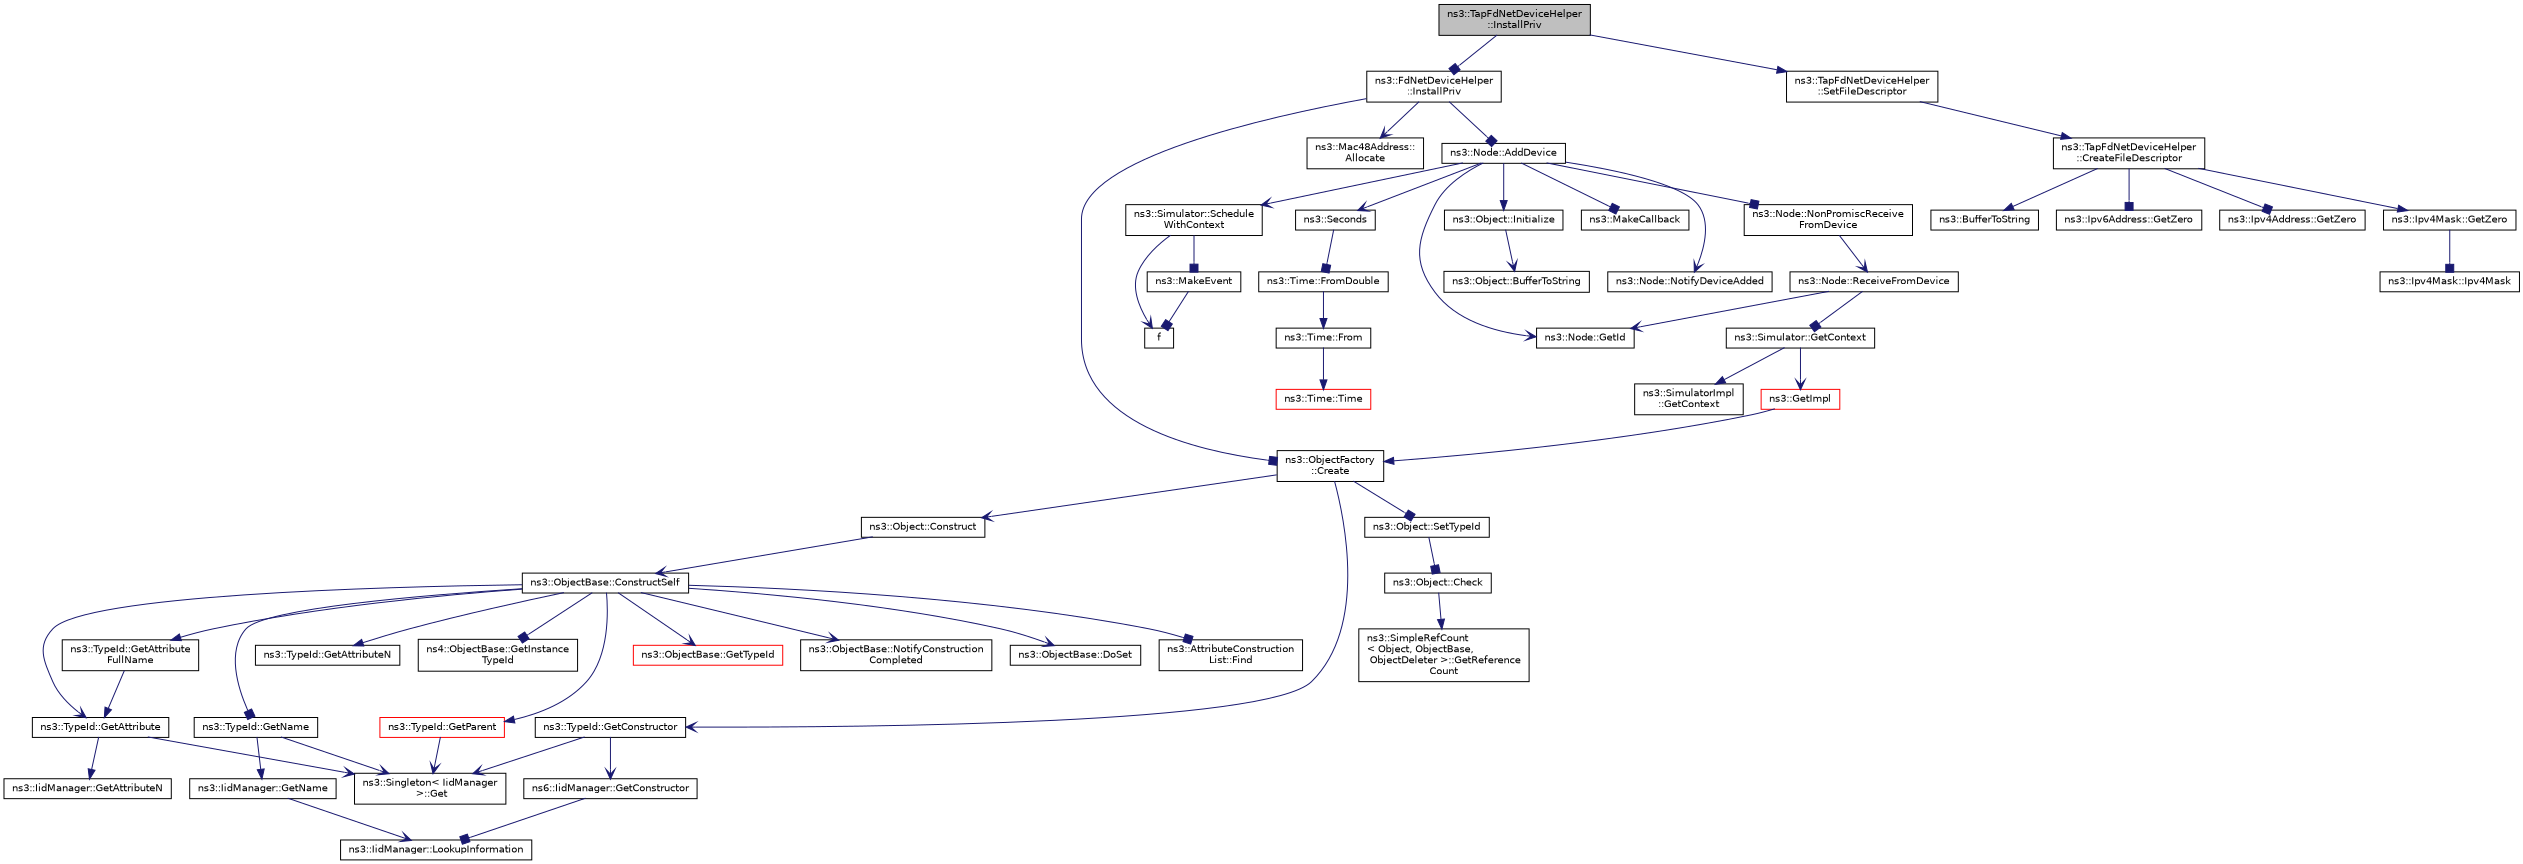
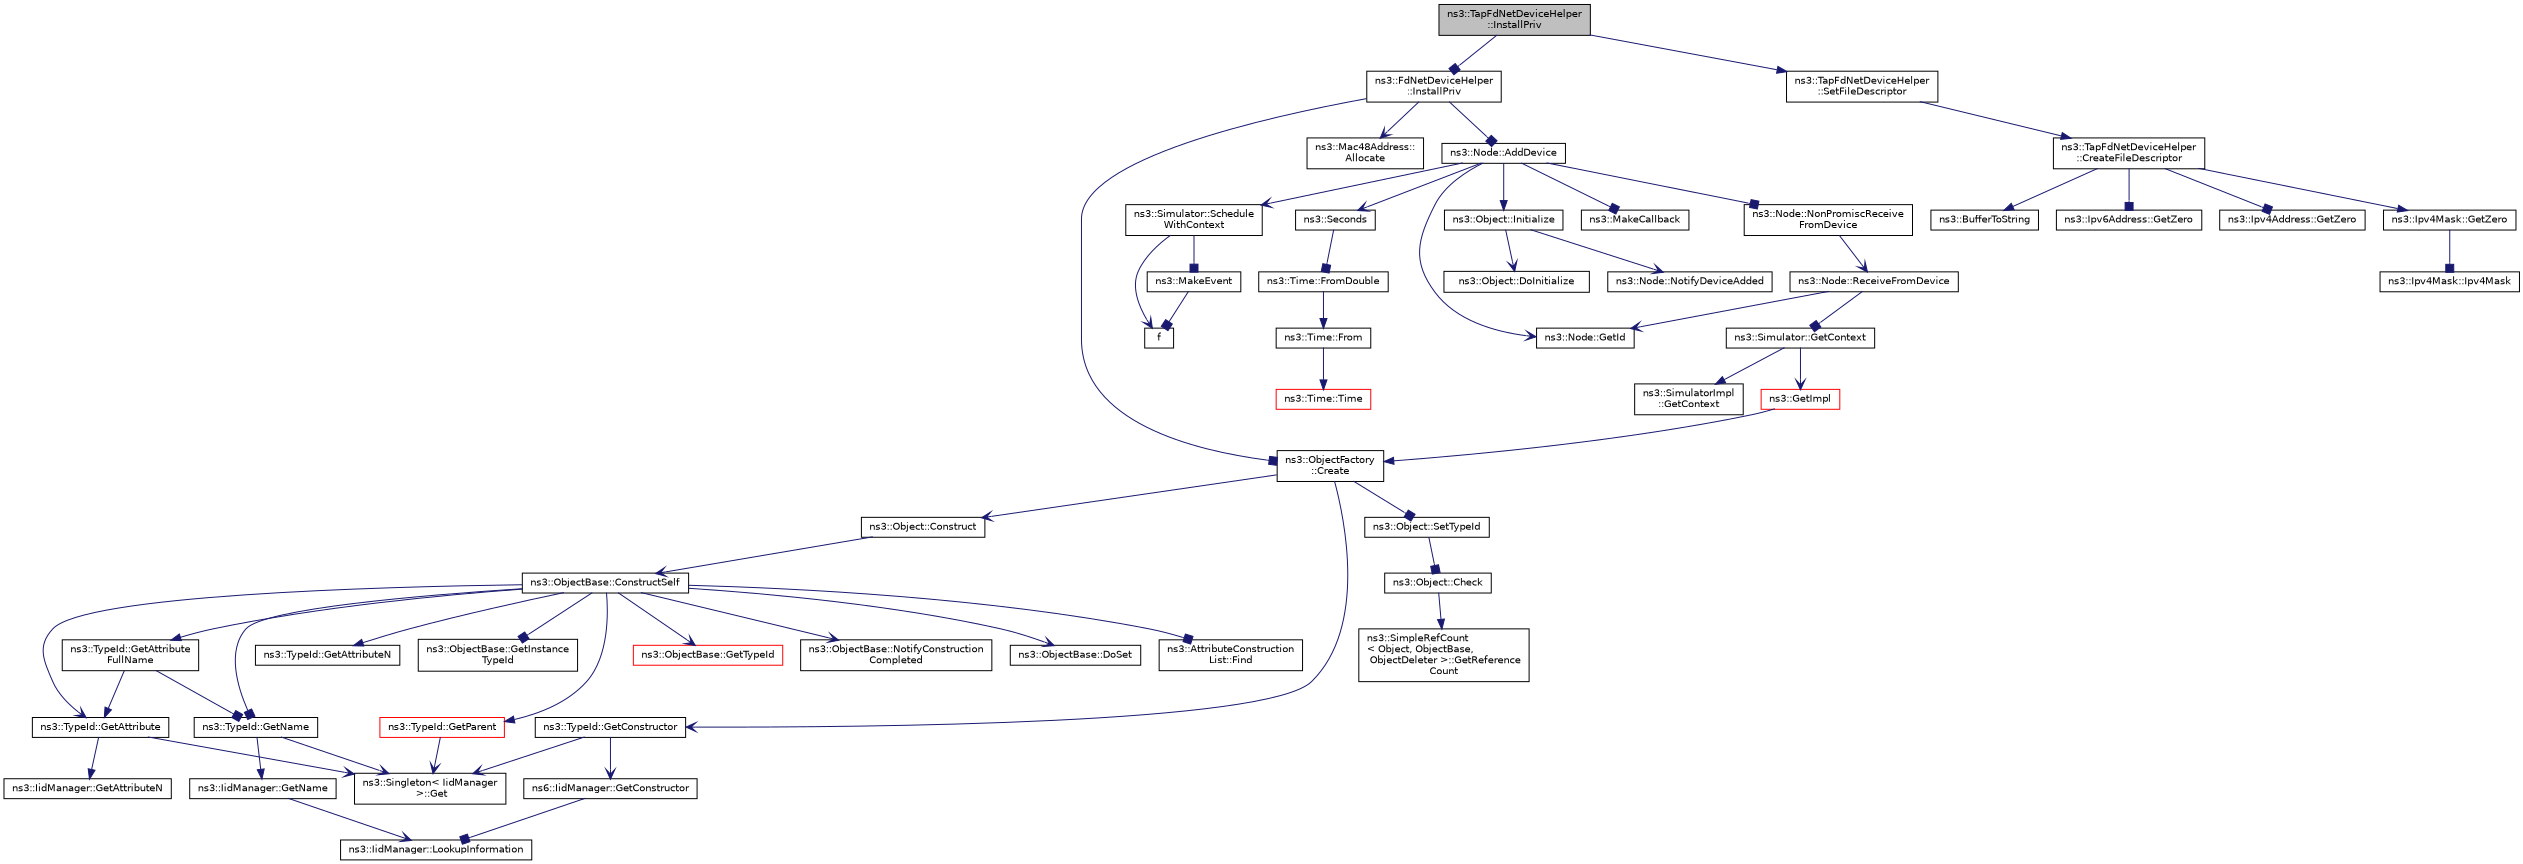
(1691, 198) -> (1592, 249)
(1517, 282) -> (1517, 282)
(498, 655) -> (498, 655)
none -> (194, 692)
